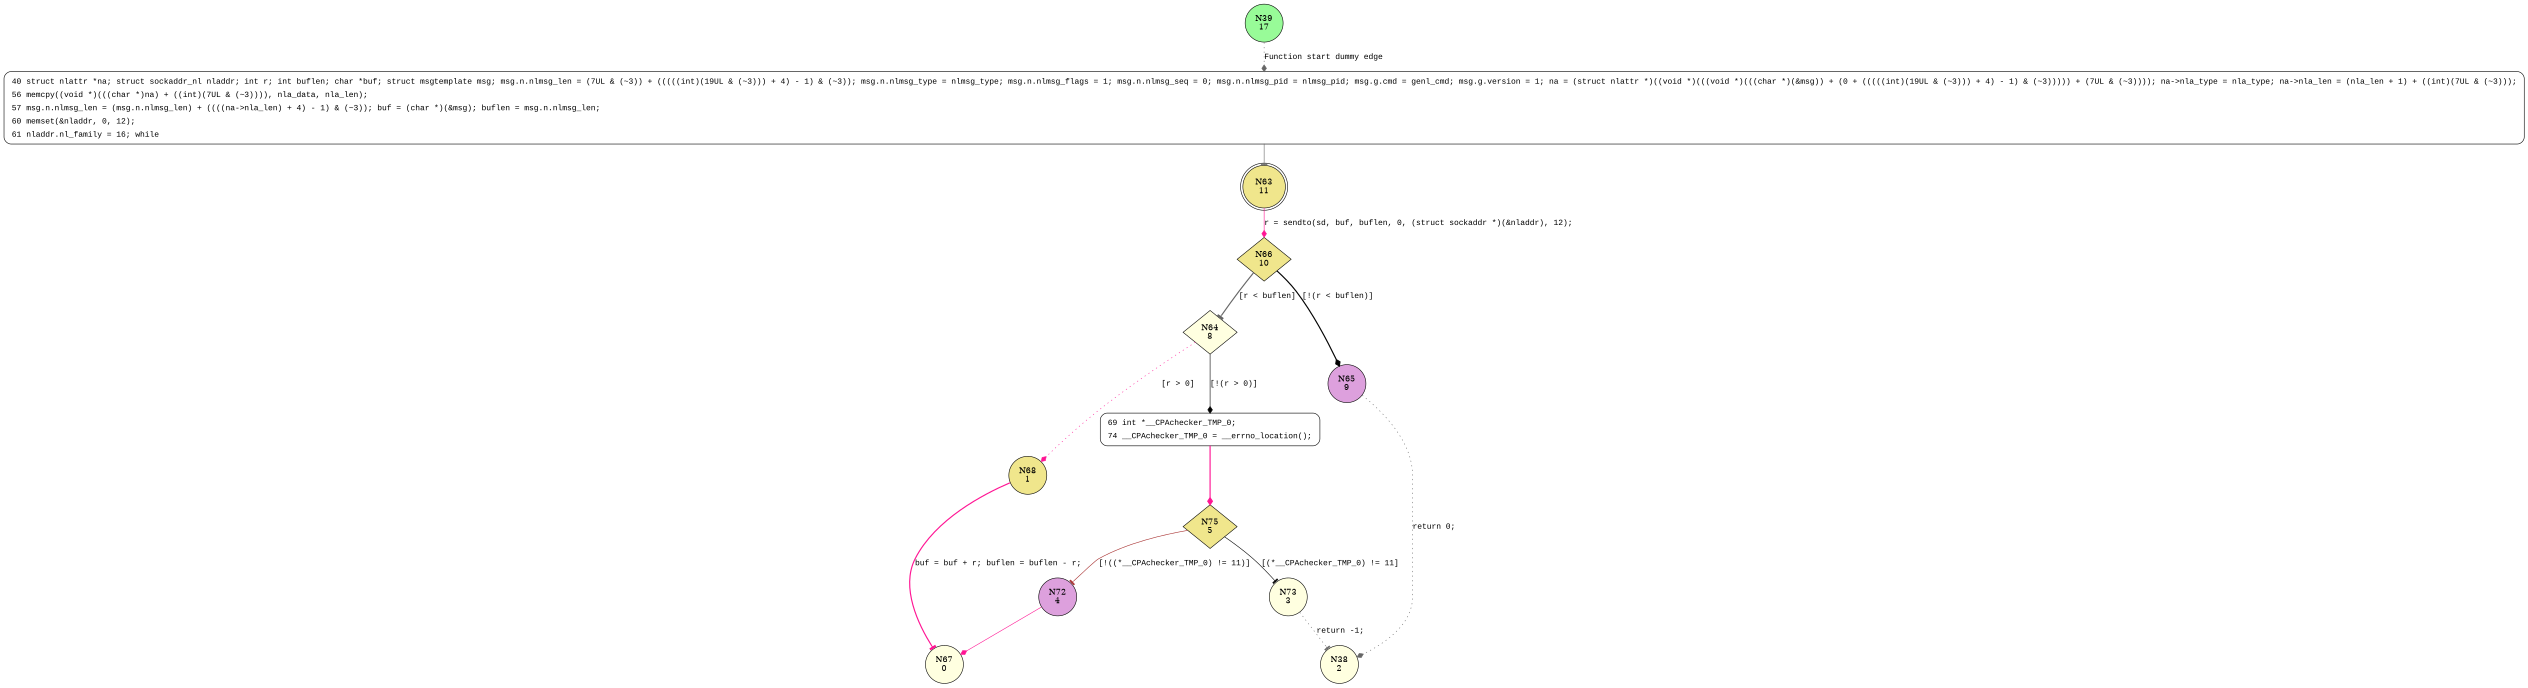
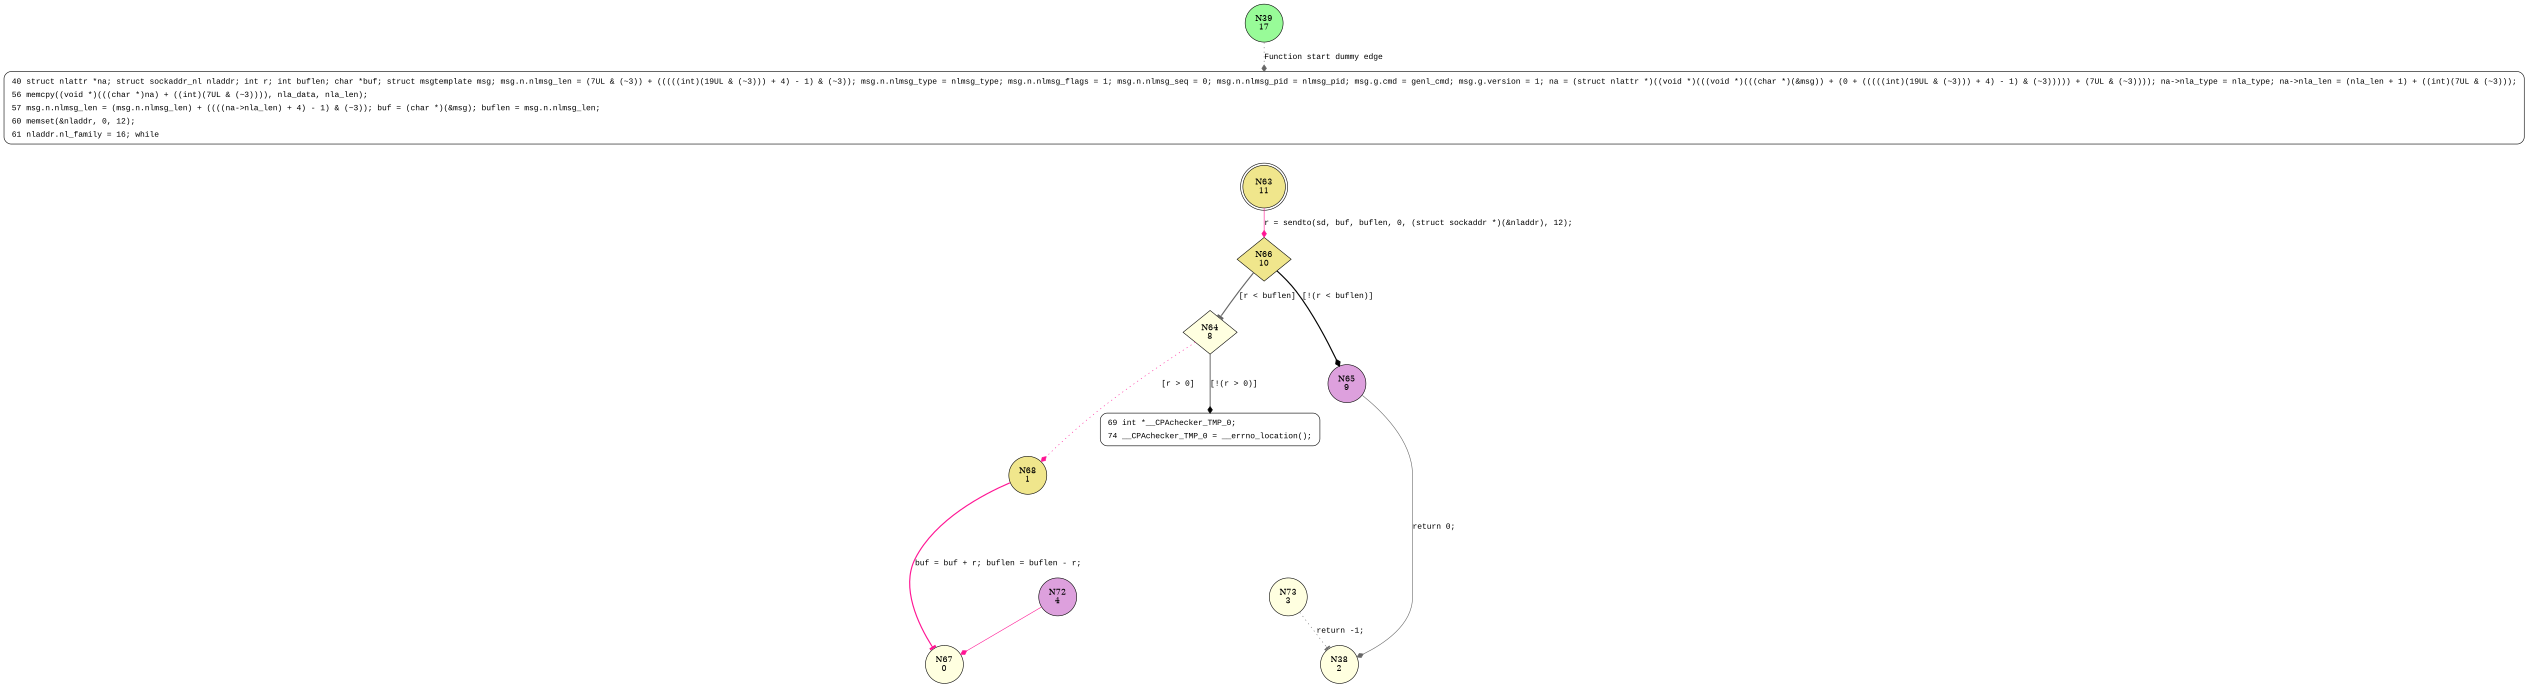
(1264, 153) -> none
(1210, 527) -> none
(1412, 527) -> (1412, 527)
